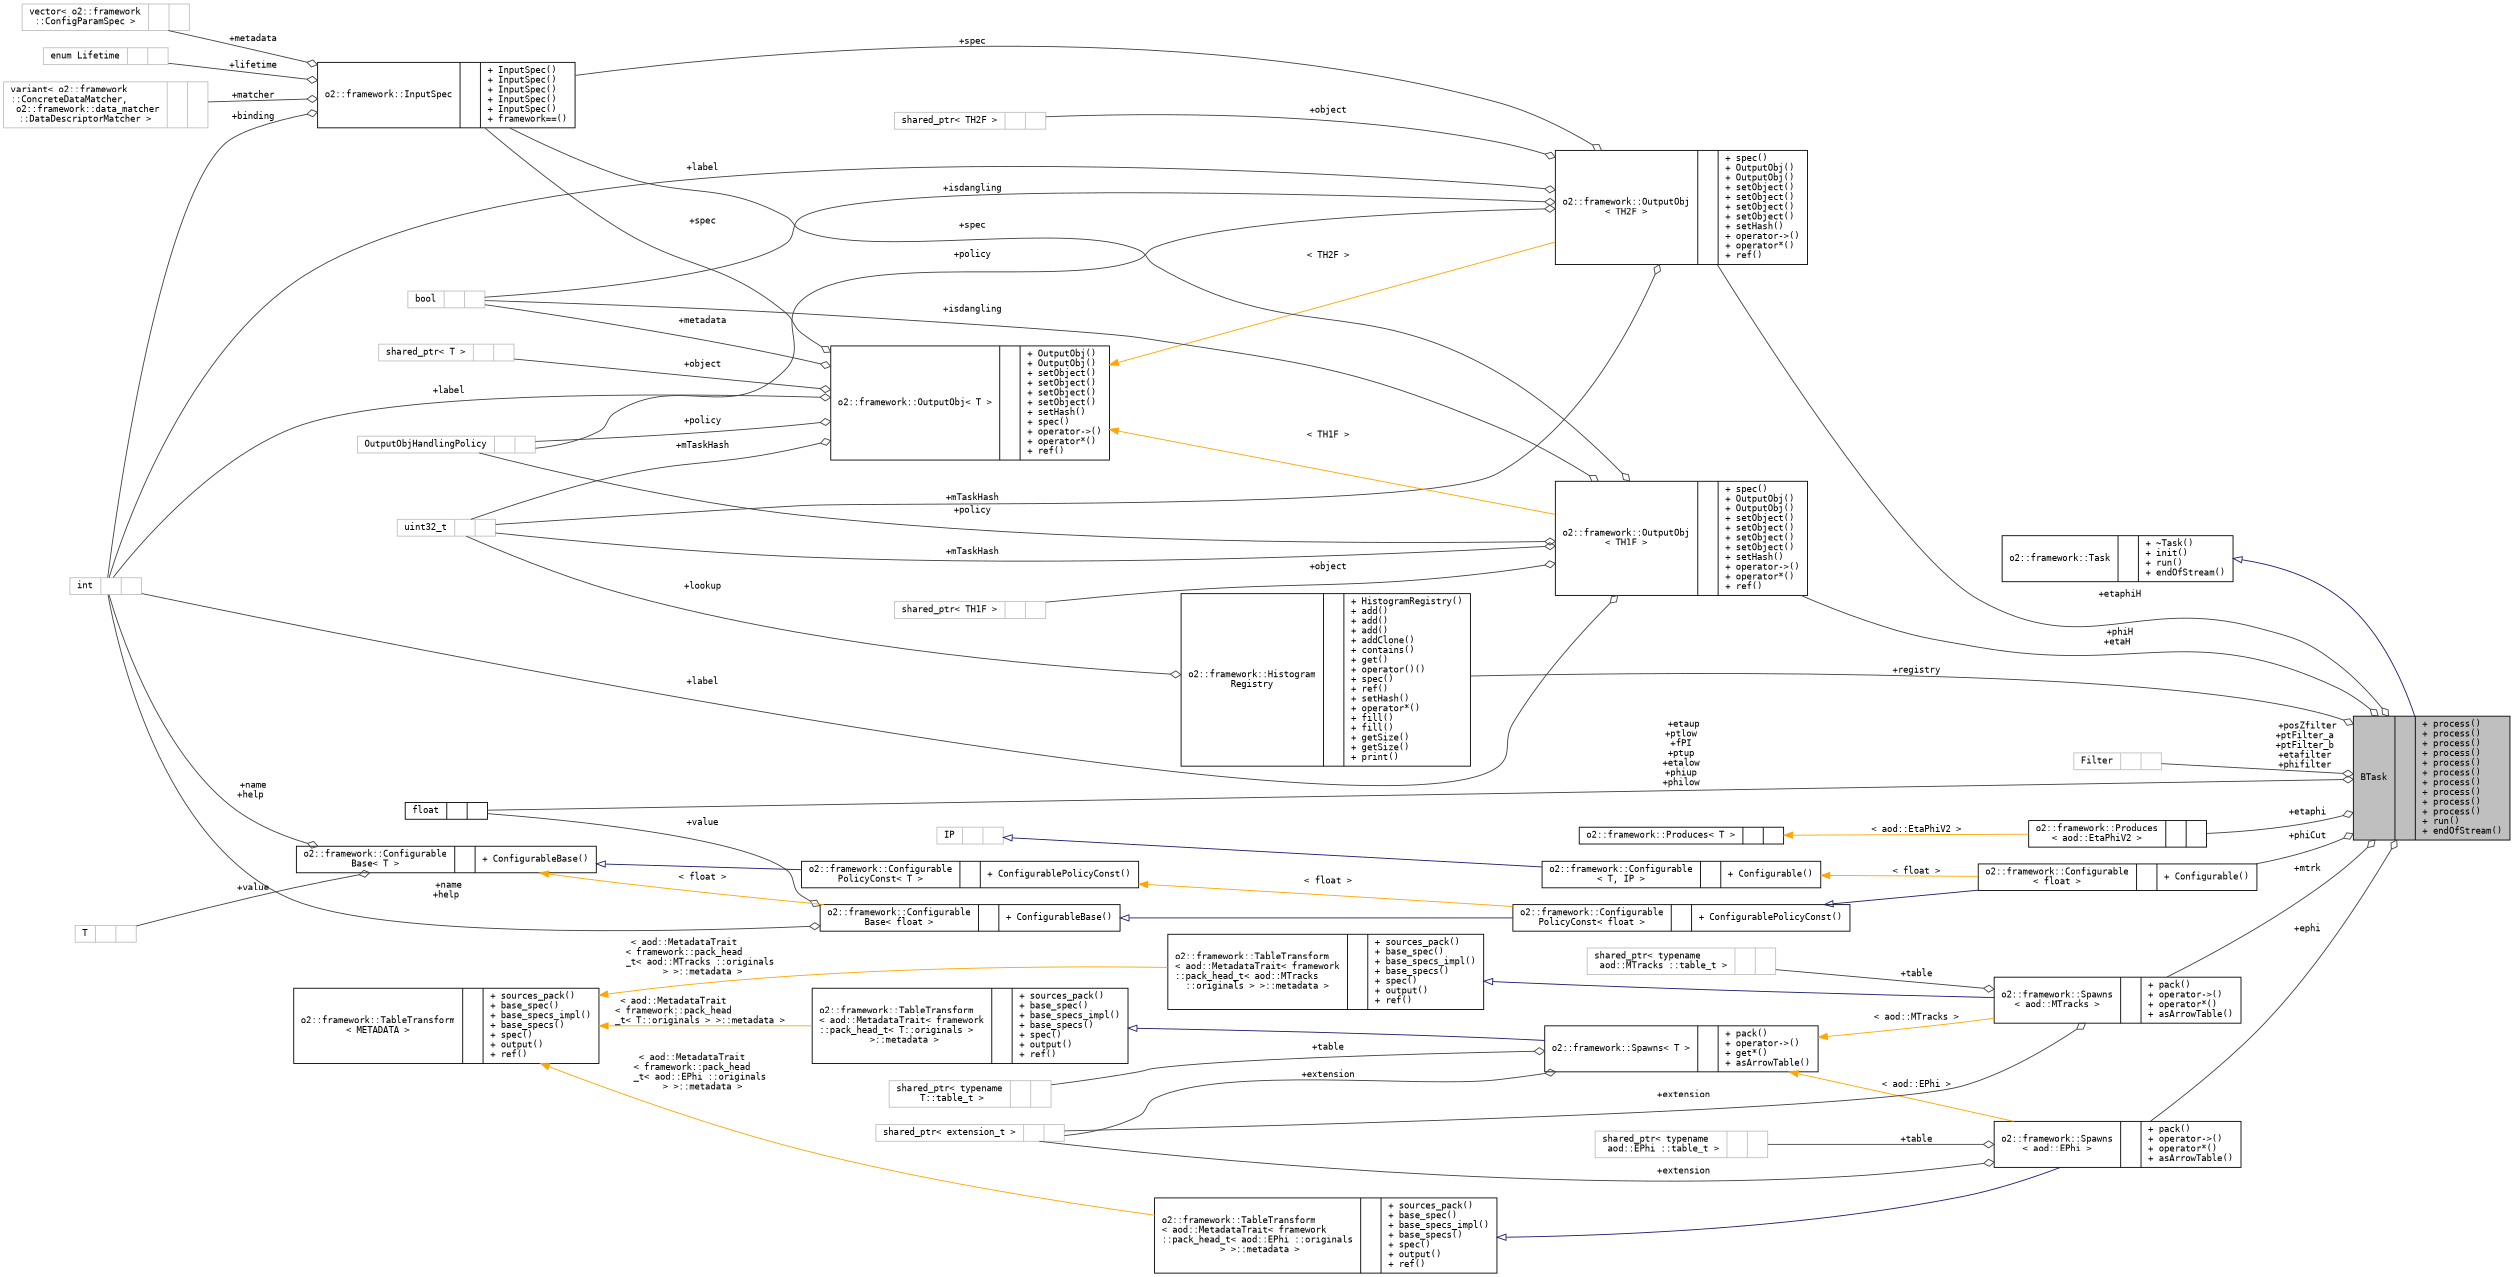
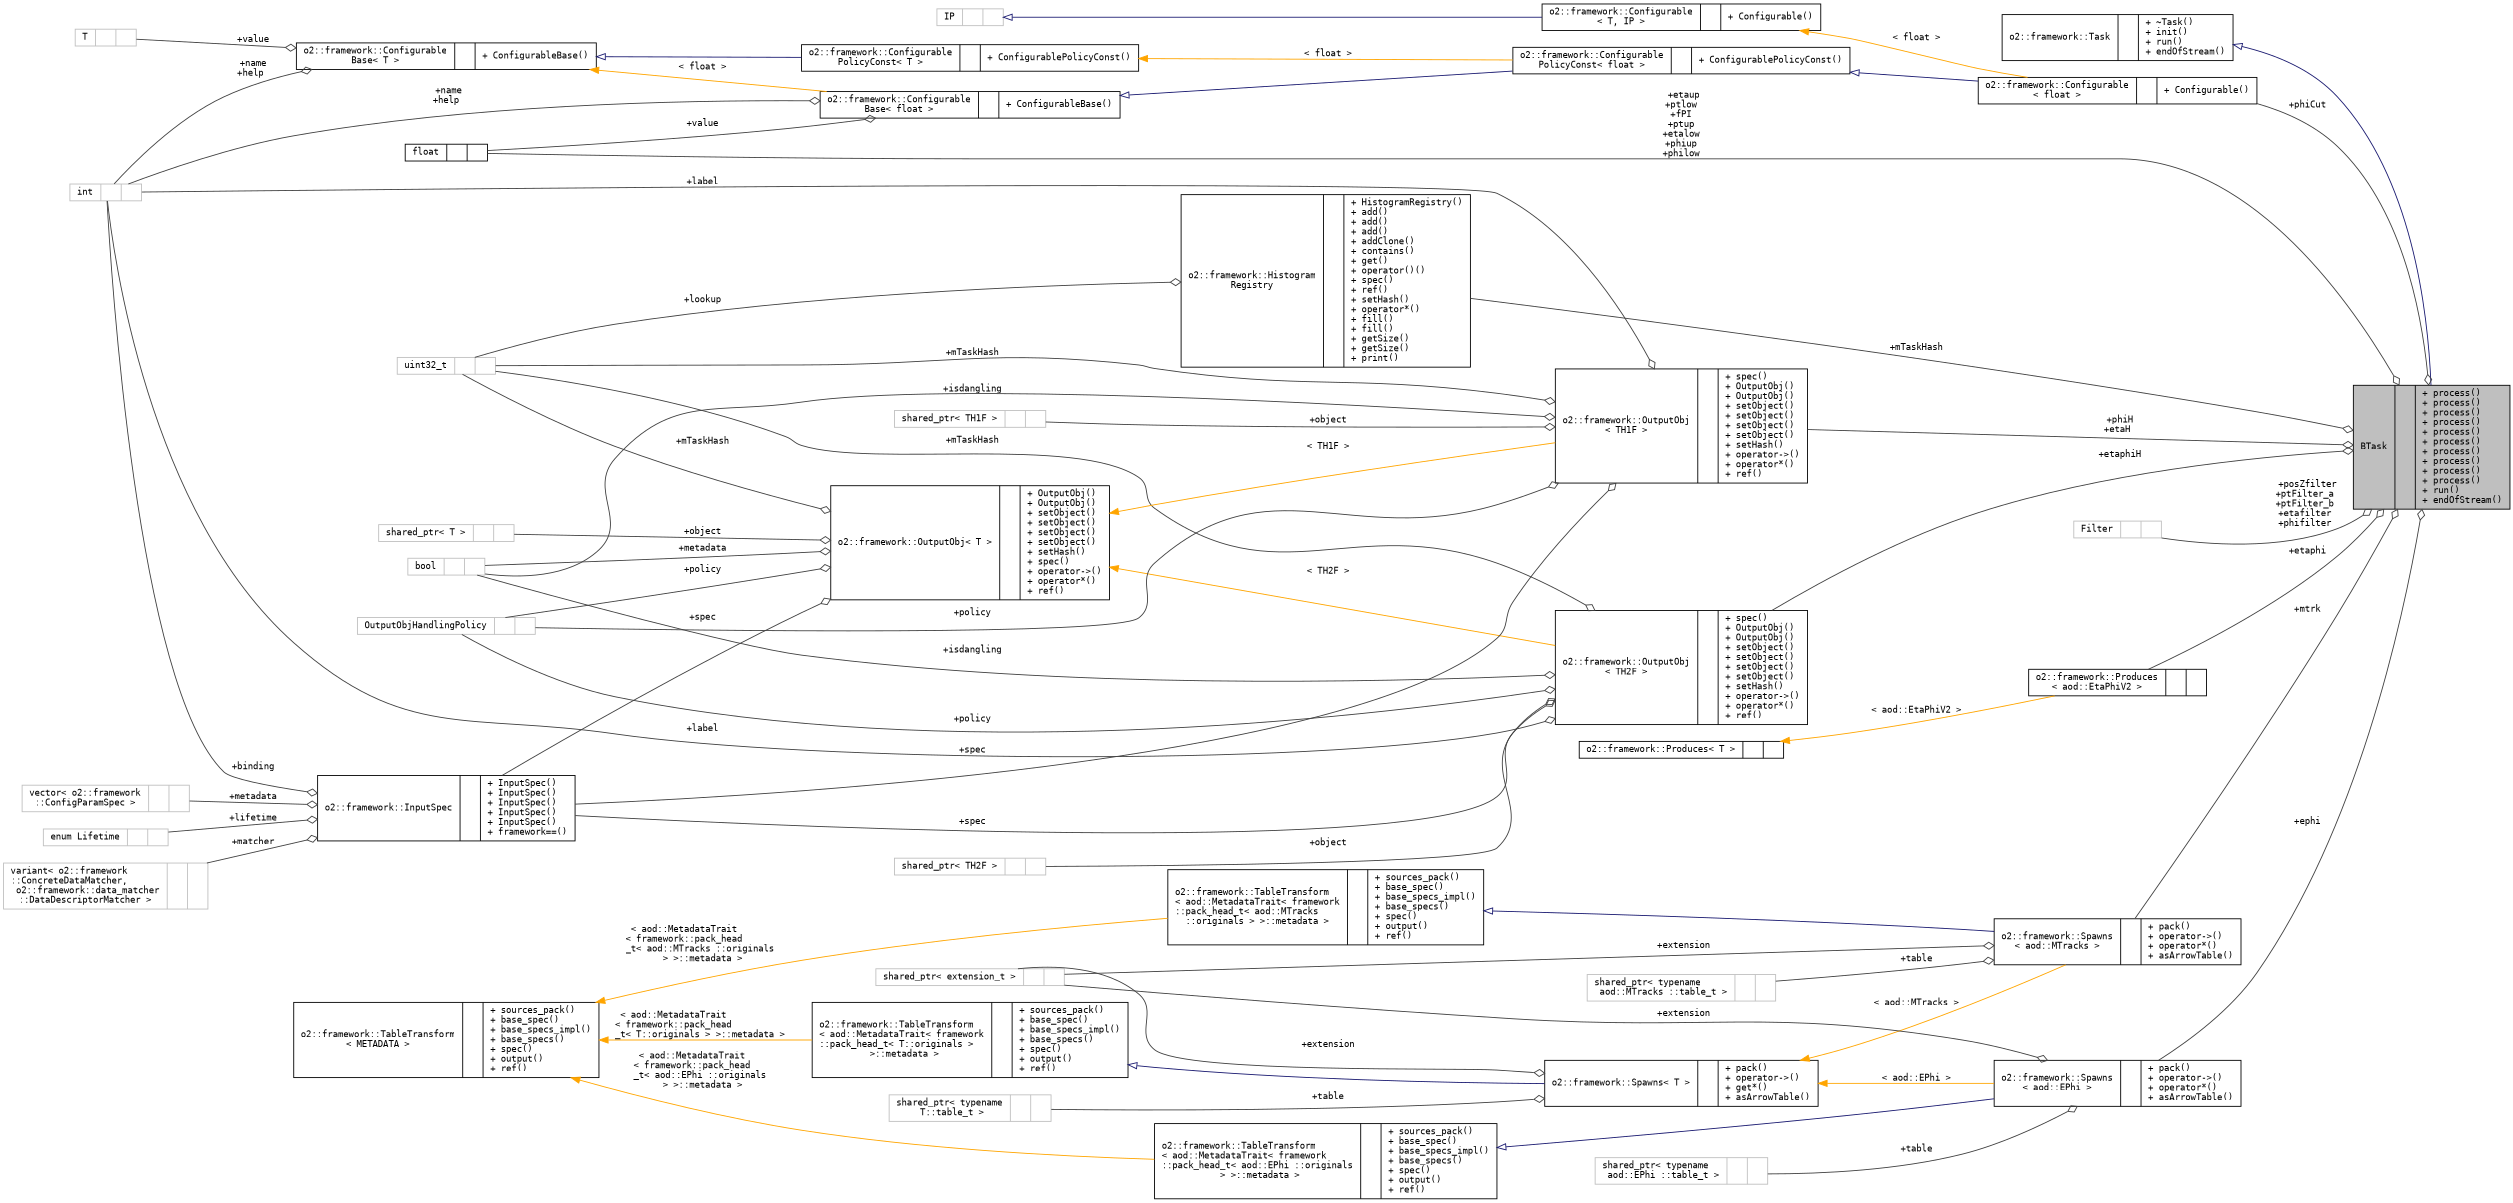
(437, 403) -> none
(1914, 671) -> (1914, 348)
